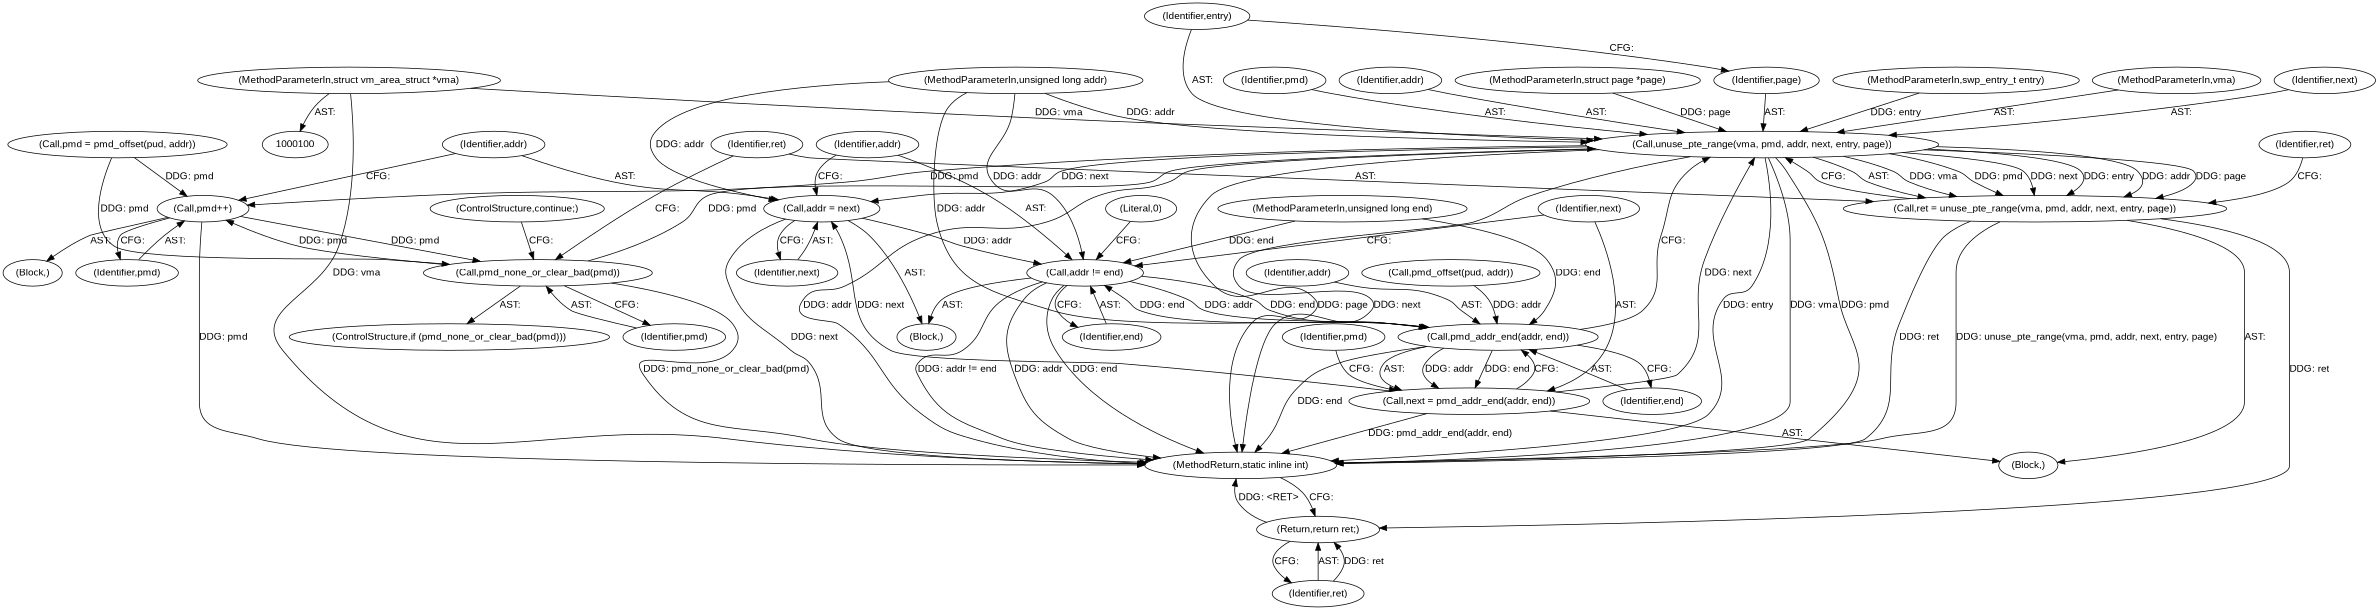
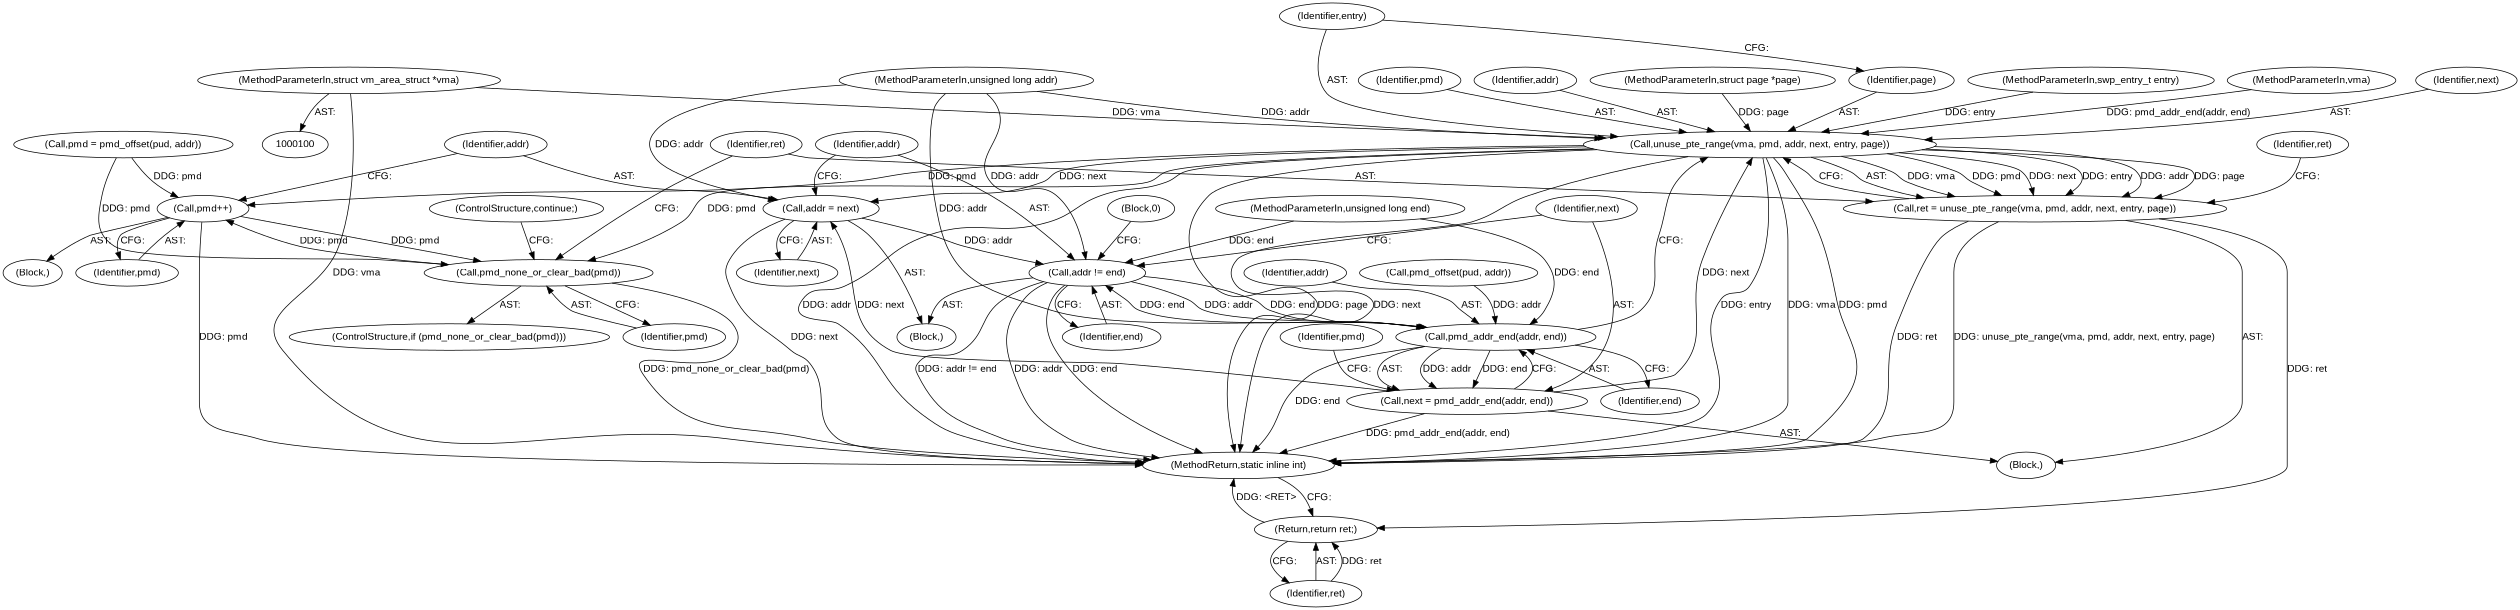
(2006, 112) -> (2179, 112)
(1080, 187) -> (1086, 186)
(1141, 209) -> (1141, 209)
